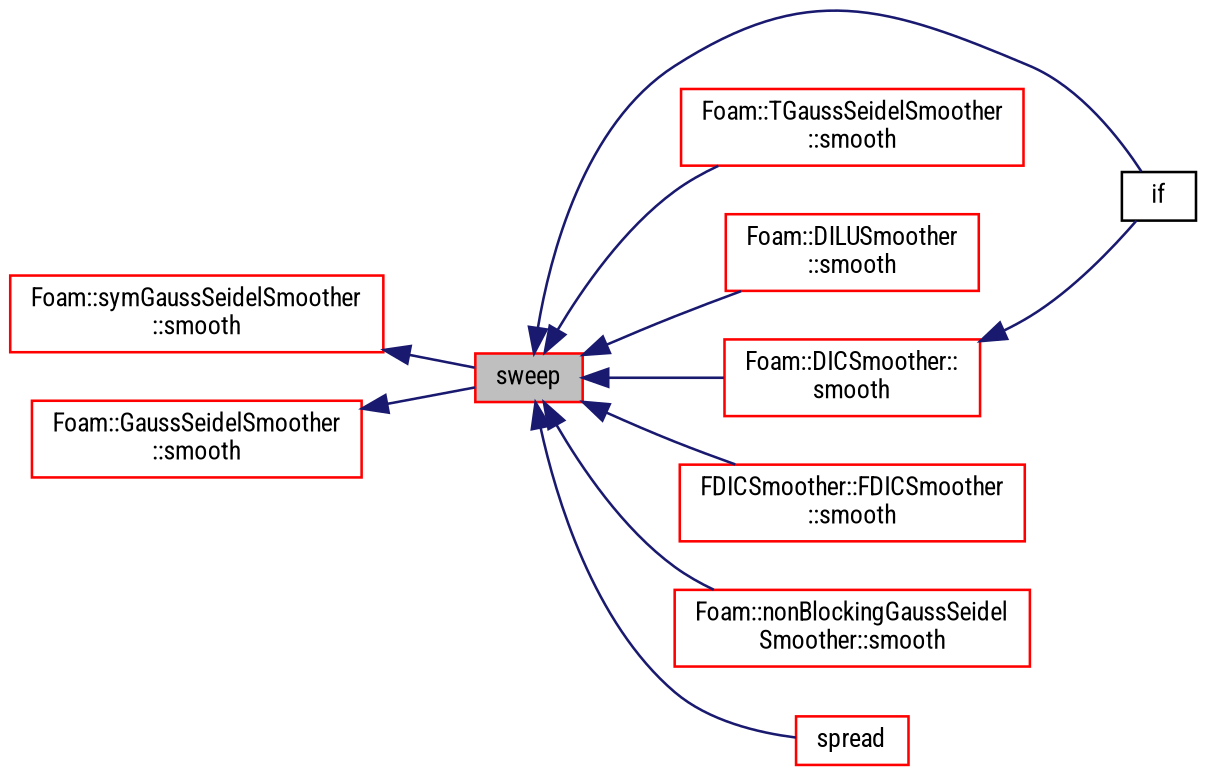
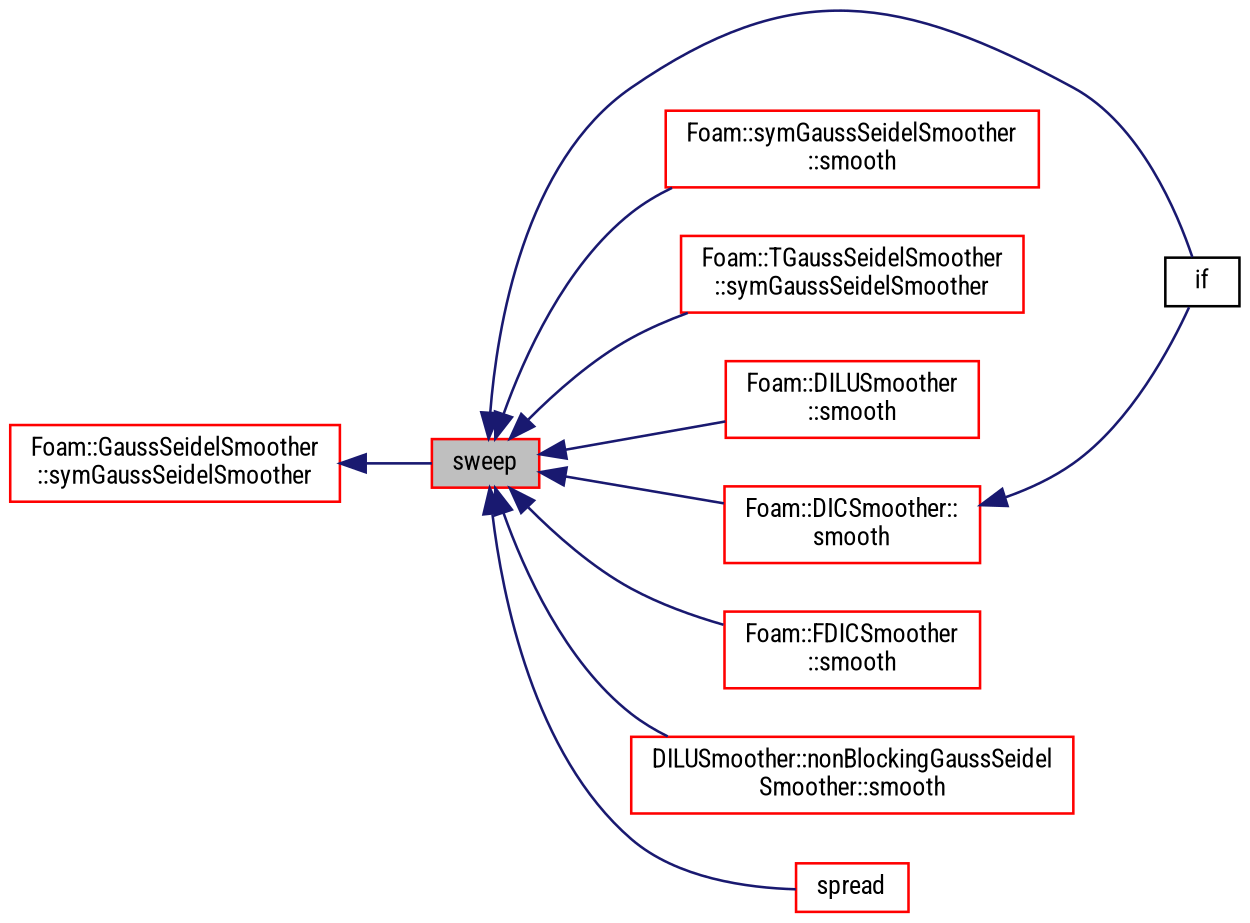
(852, 127) -> (852, 274)
(442, 361) -> (567, 284)
(197, 439) -> (175, 463)
(852, 503) -> (852, 650)
(852, 628) -> (852, 775)
